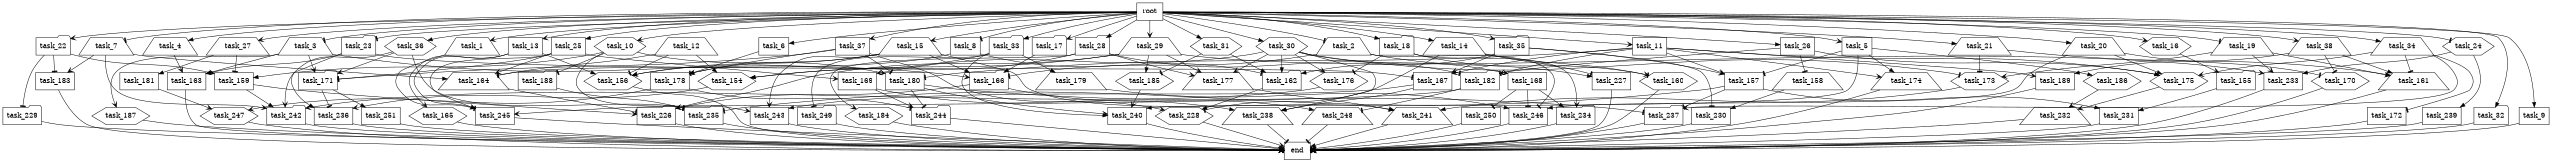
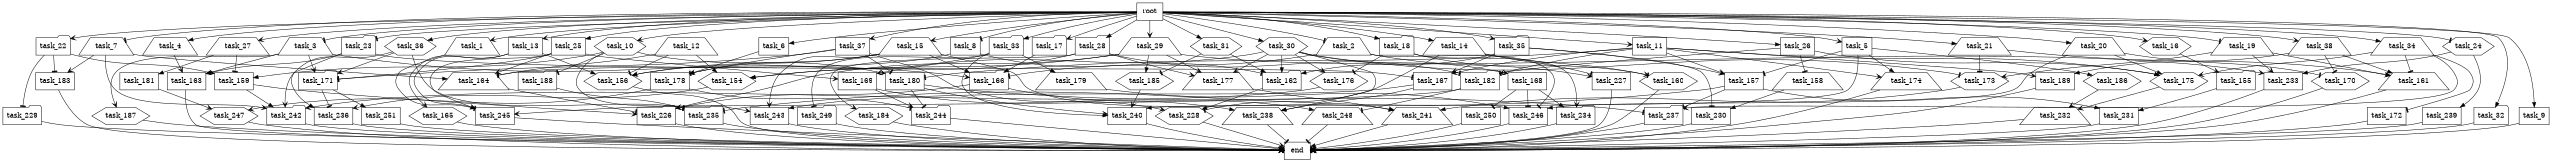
(1479, 65) -> (1479, 65)
